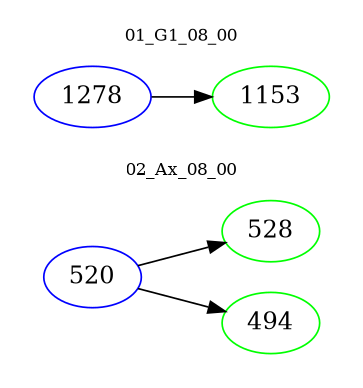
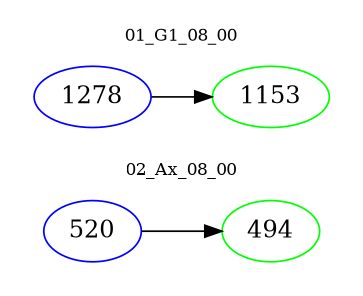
(271, 231) -> none
